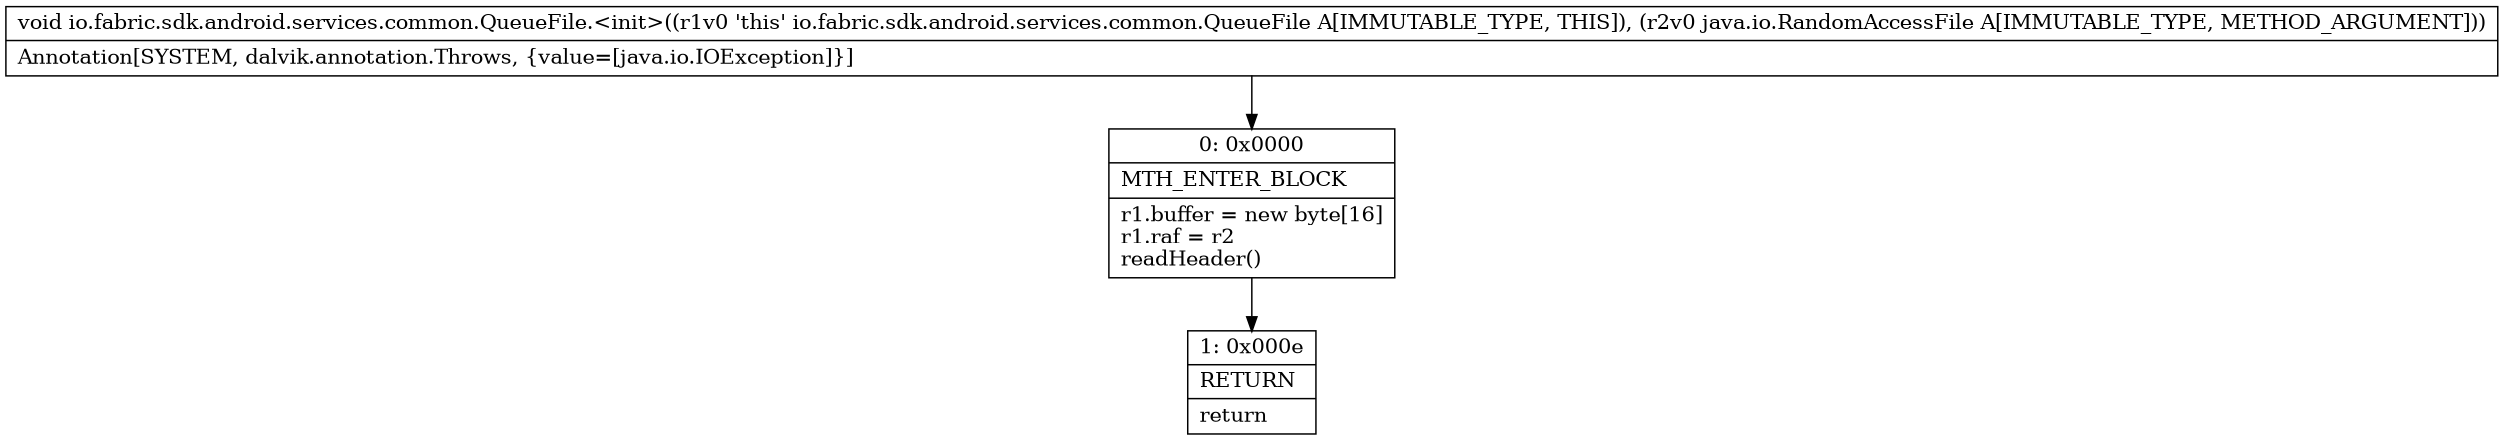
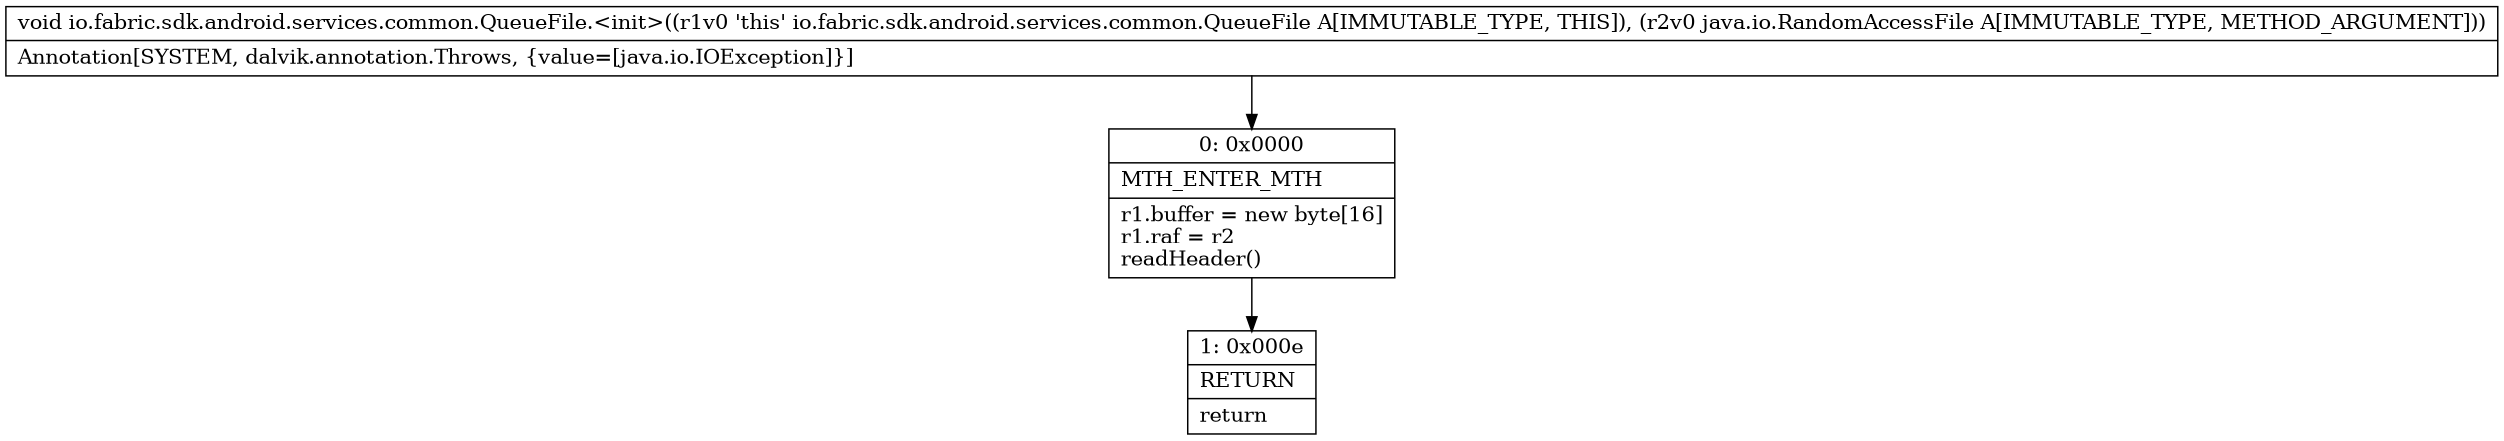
(1234, 180) -> (1222, 180)
